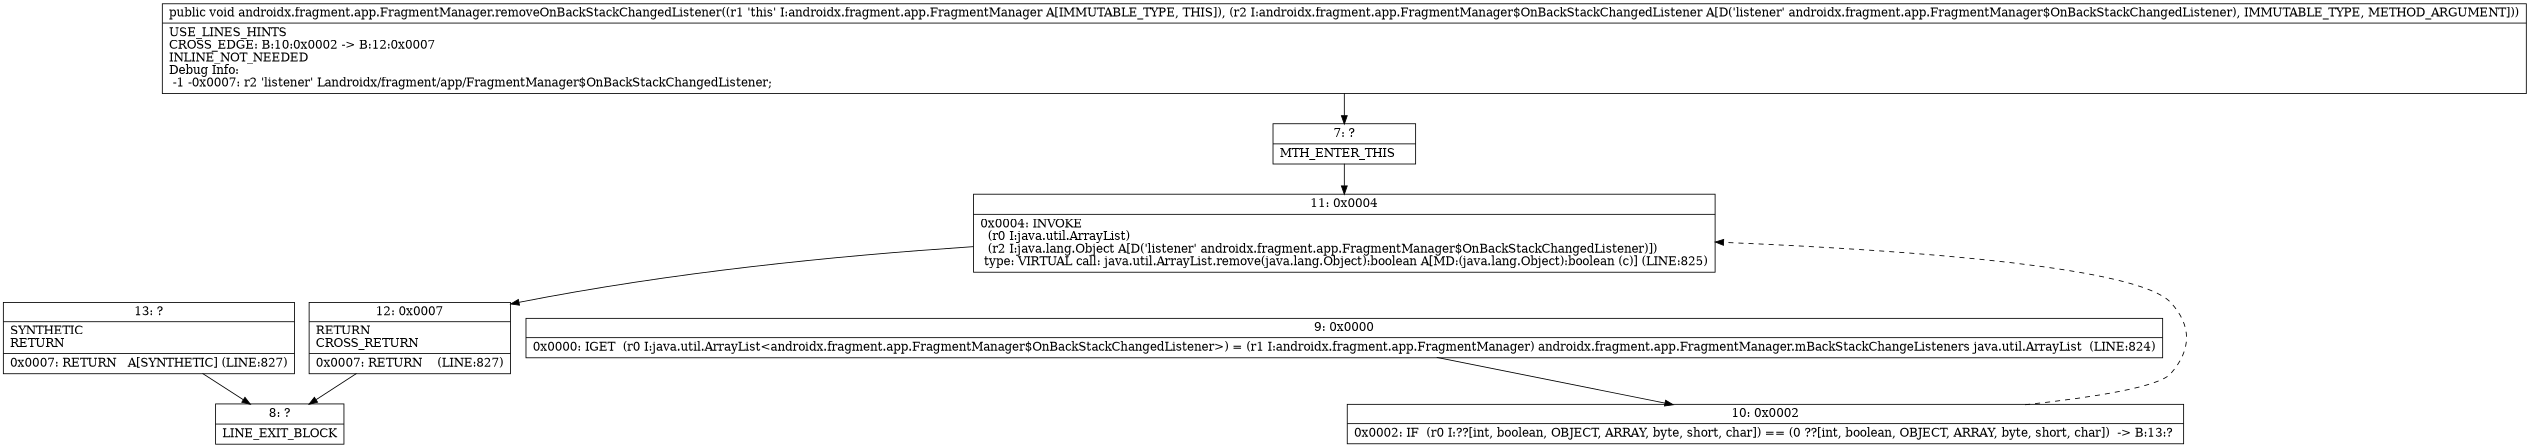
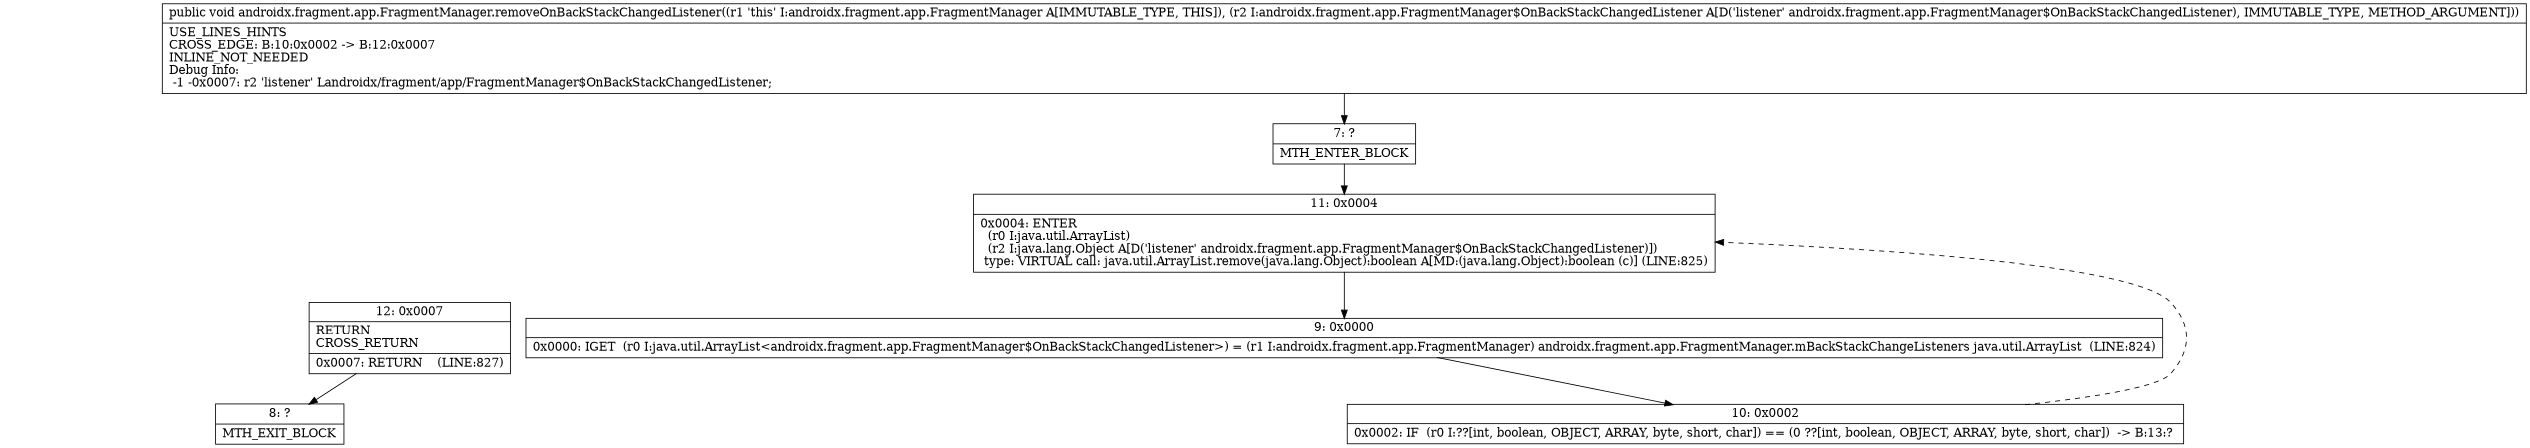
(1338, 154) -> (1344, 154)
(1035, 224) -> (1032, 224)
(745, 267) -> (1344, 291)
(149, 338) -> none
(280, 434) -> (279, 434)
